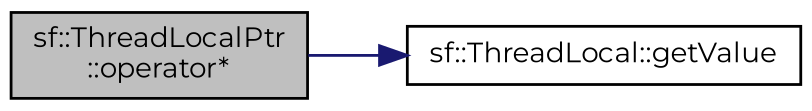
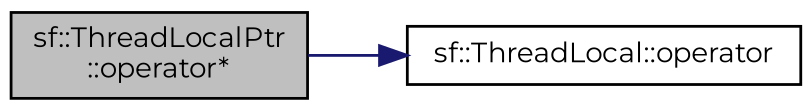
(604, 55) -> (604, 55)
